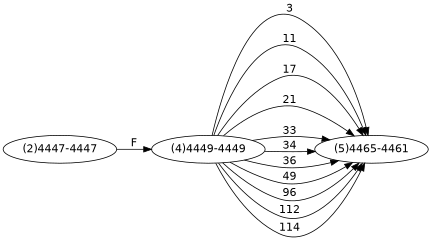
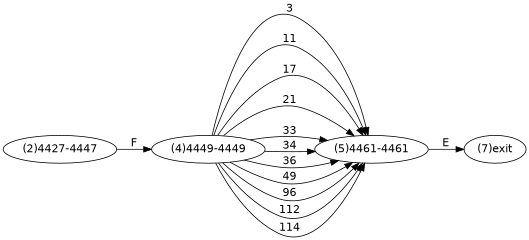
(60, 149) -> (60, 149)
(372, 149) -> (372, 149)
none -> (495, 149)
